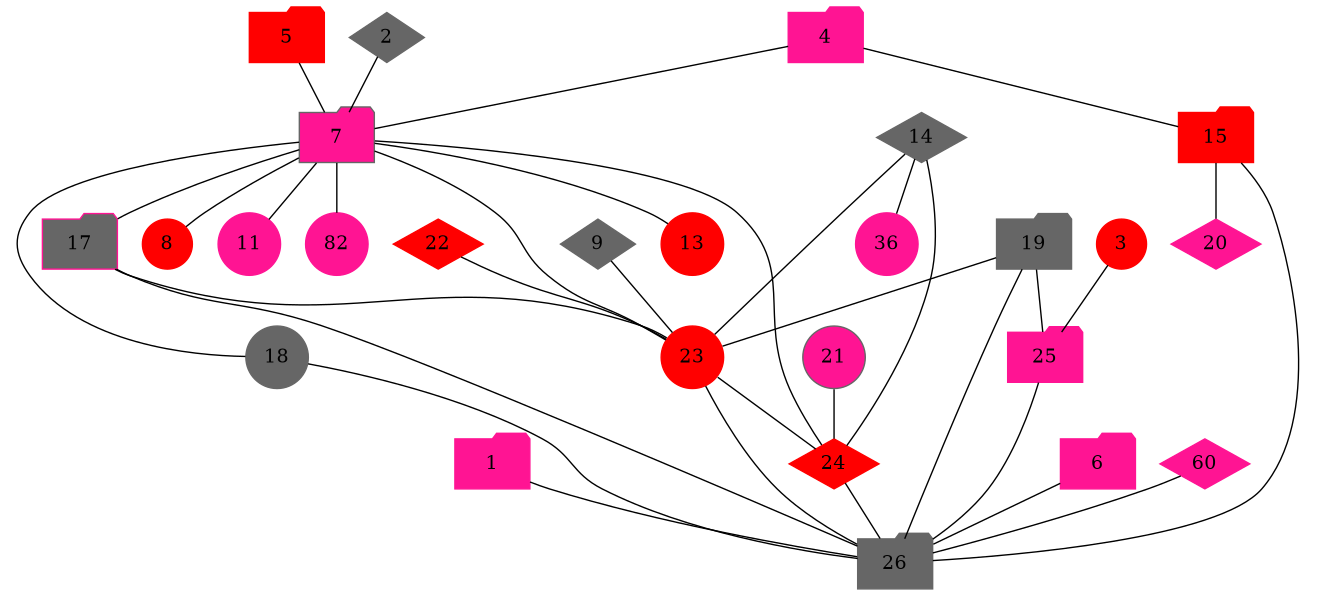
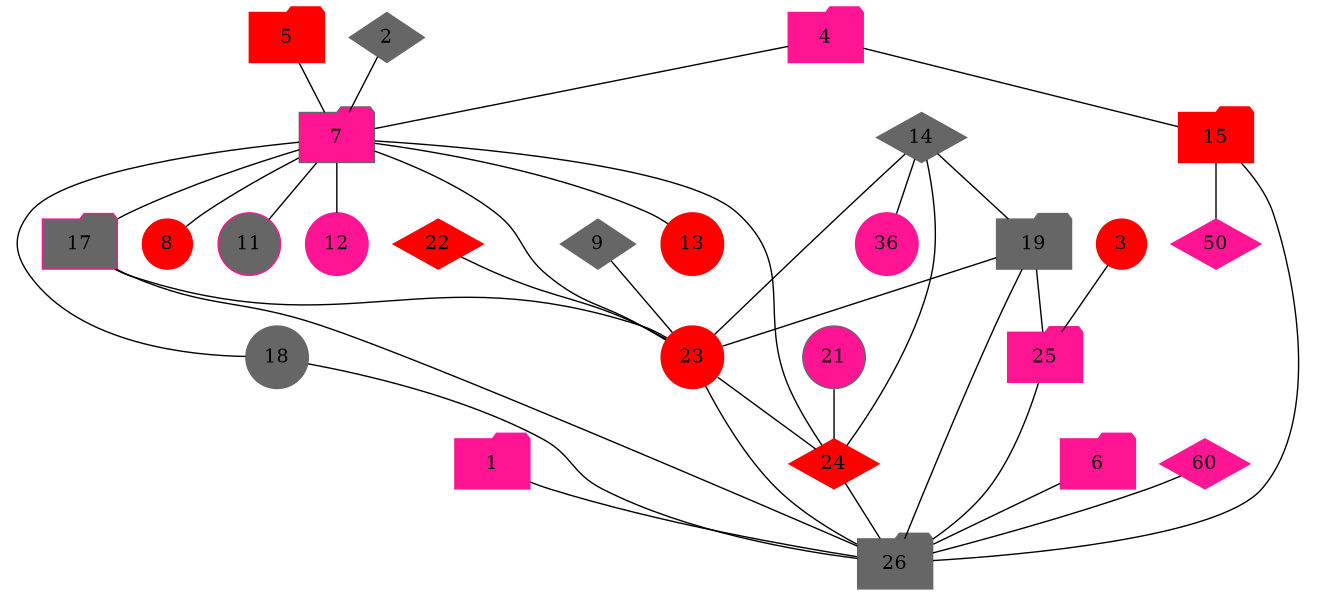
none -> (973, 186)
(249, 244) -> (249, 244)
(337, 244) -> (337, 244)
(1216, 244) -> (1216, 244)
